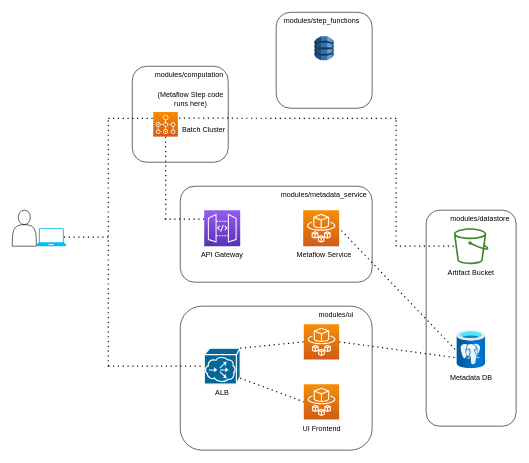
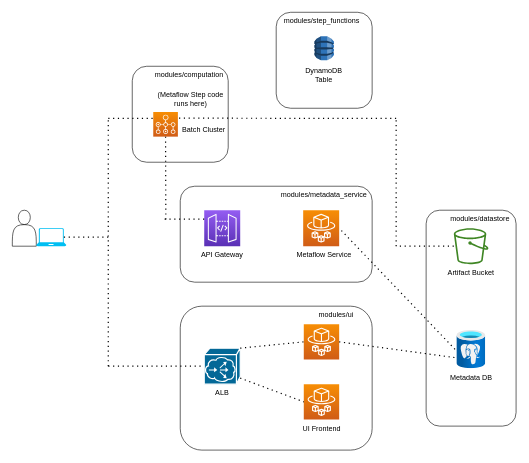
none -> (324, 75)
